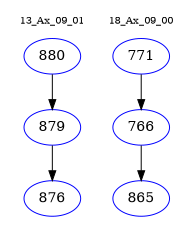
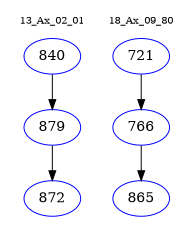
(52, 21) -> (52, 21)
(141, 21) -> (141, 21)
(52, 56) -> (52, 56)
(141, 56) -> (141, 56)
(52, 198) -> (52, 198)
